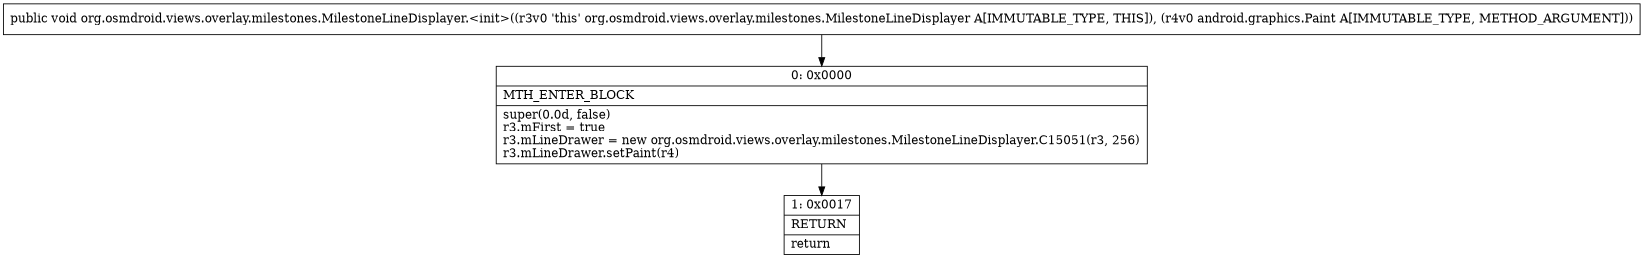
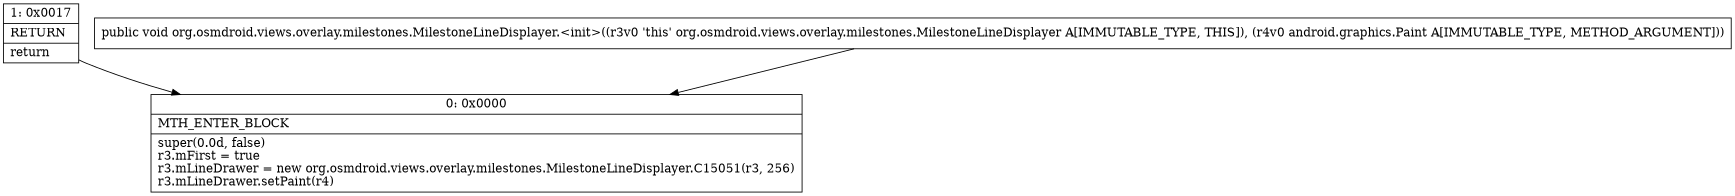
(822, 175) -> (125, 78)
